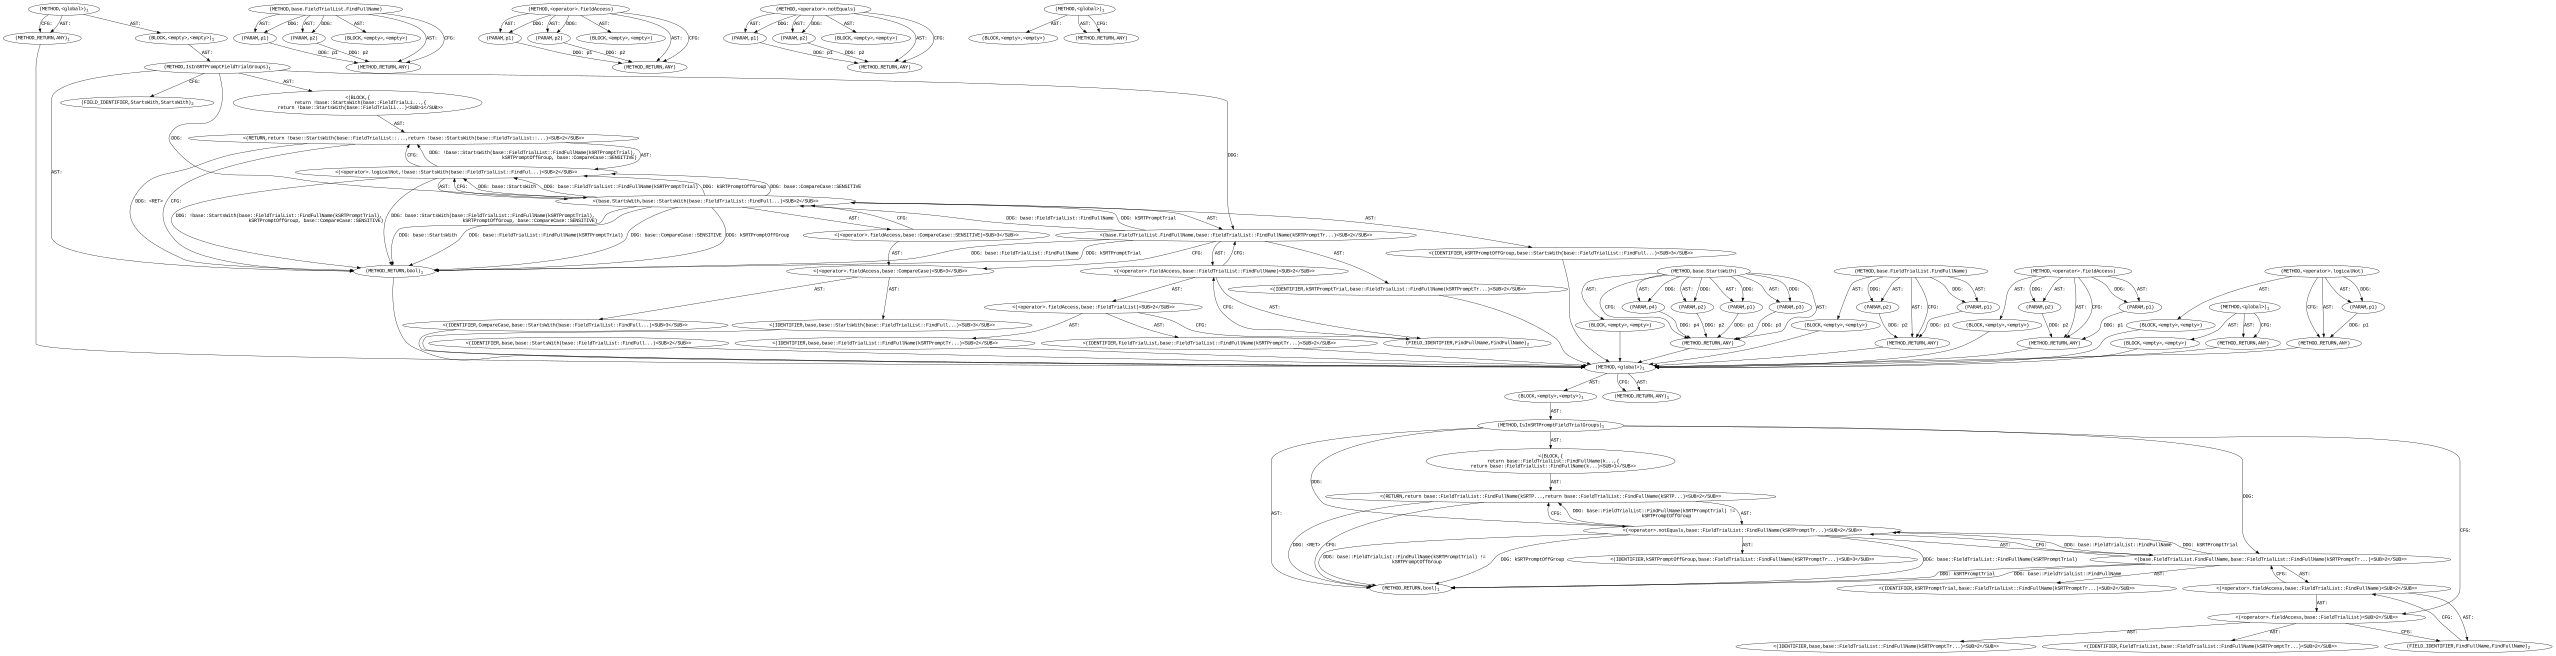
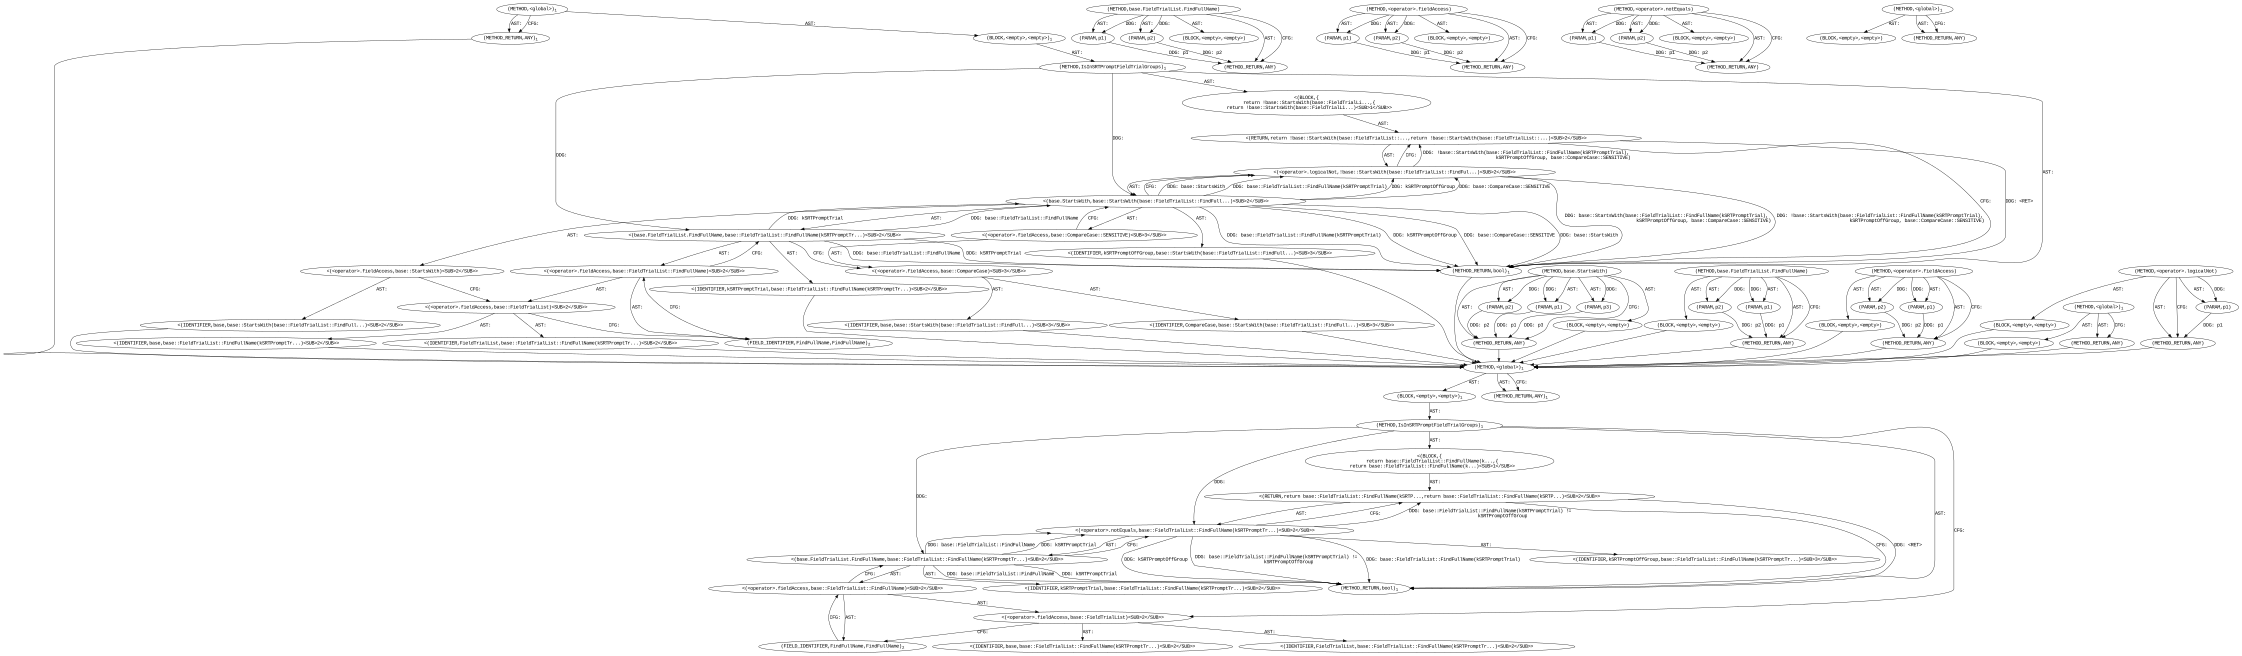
(137, 103) -> none
none -> (402, 271)
(1643, 307) -> none
